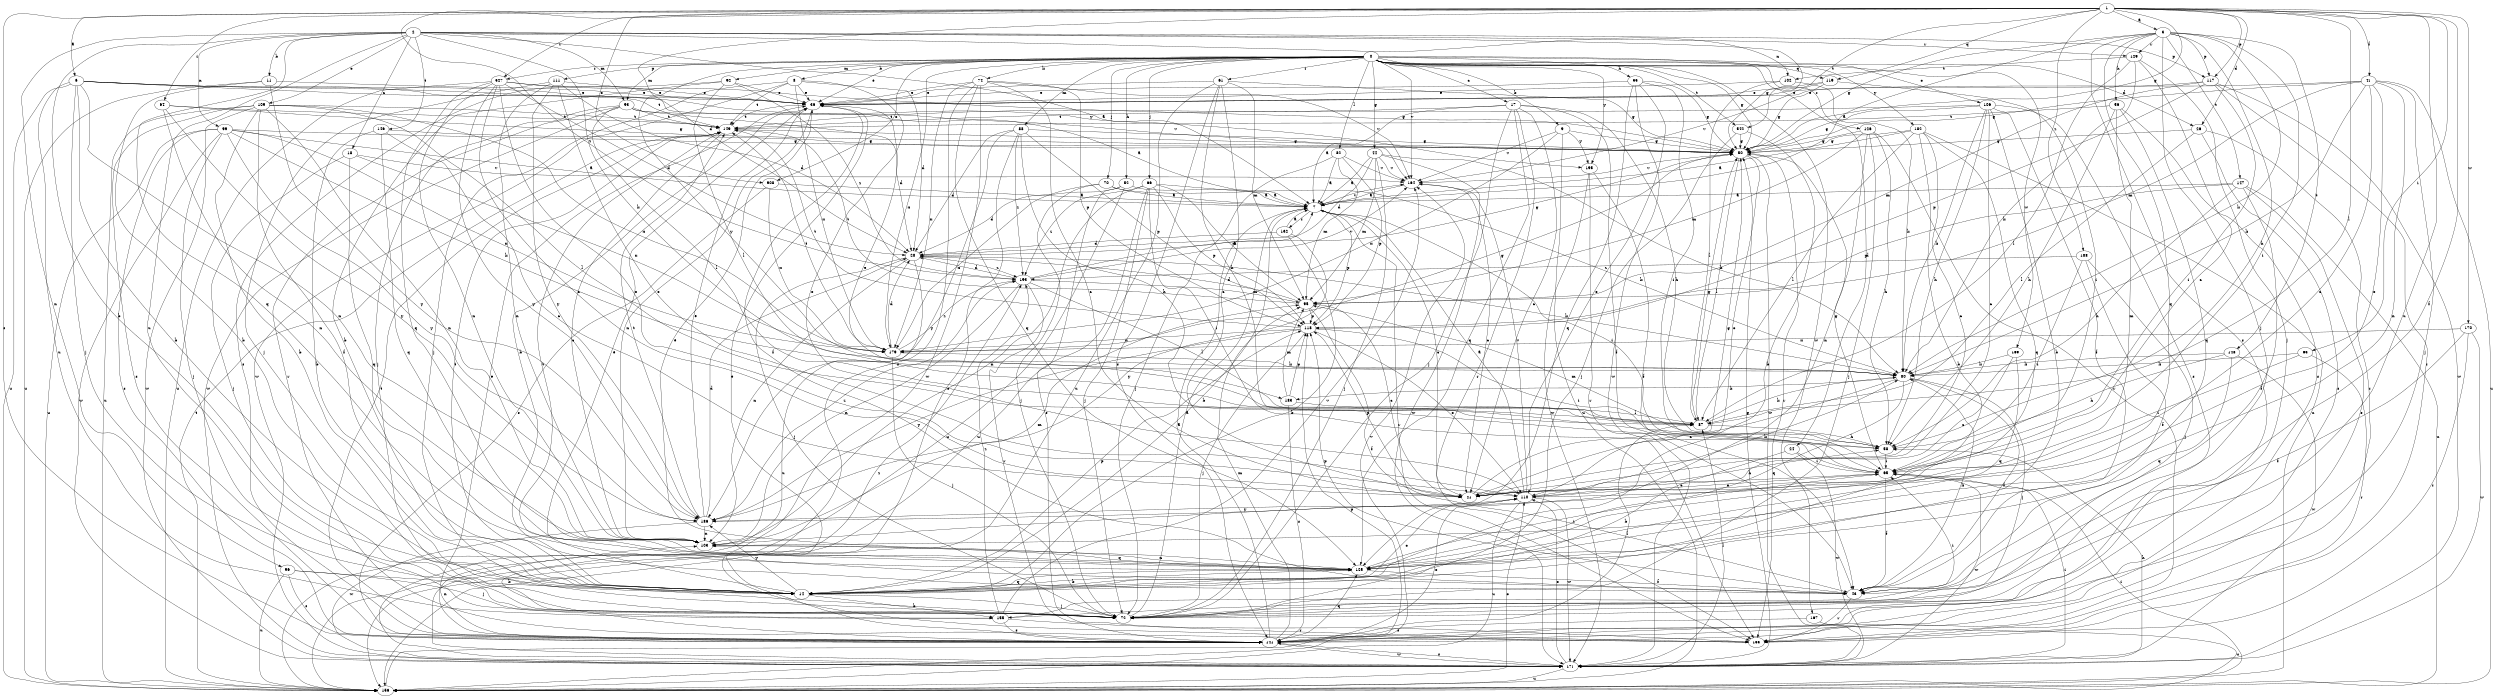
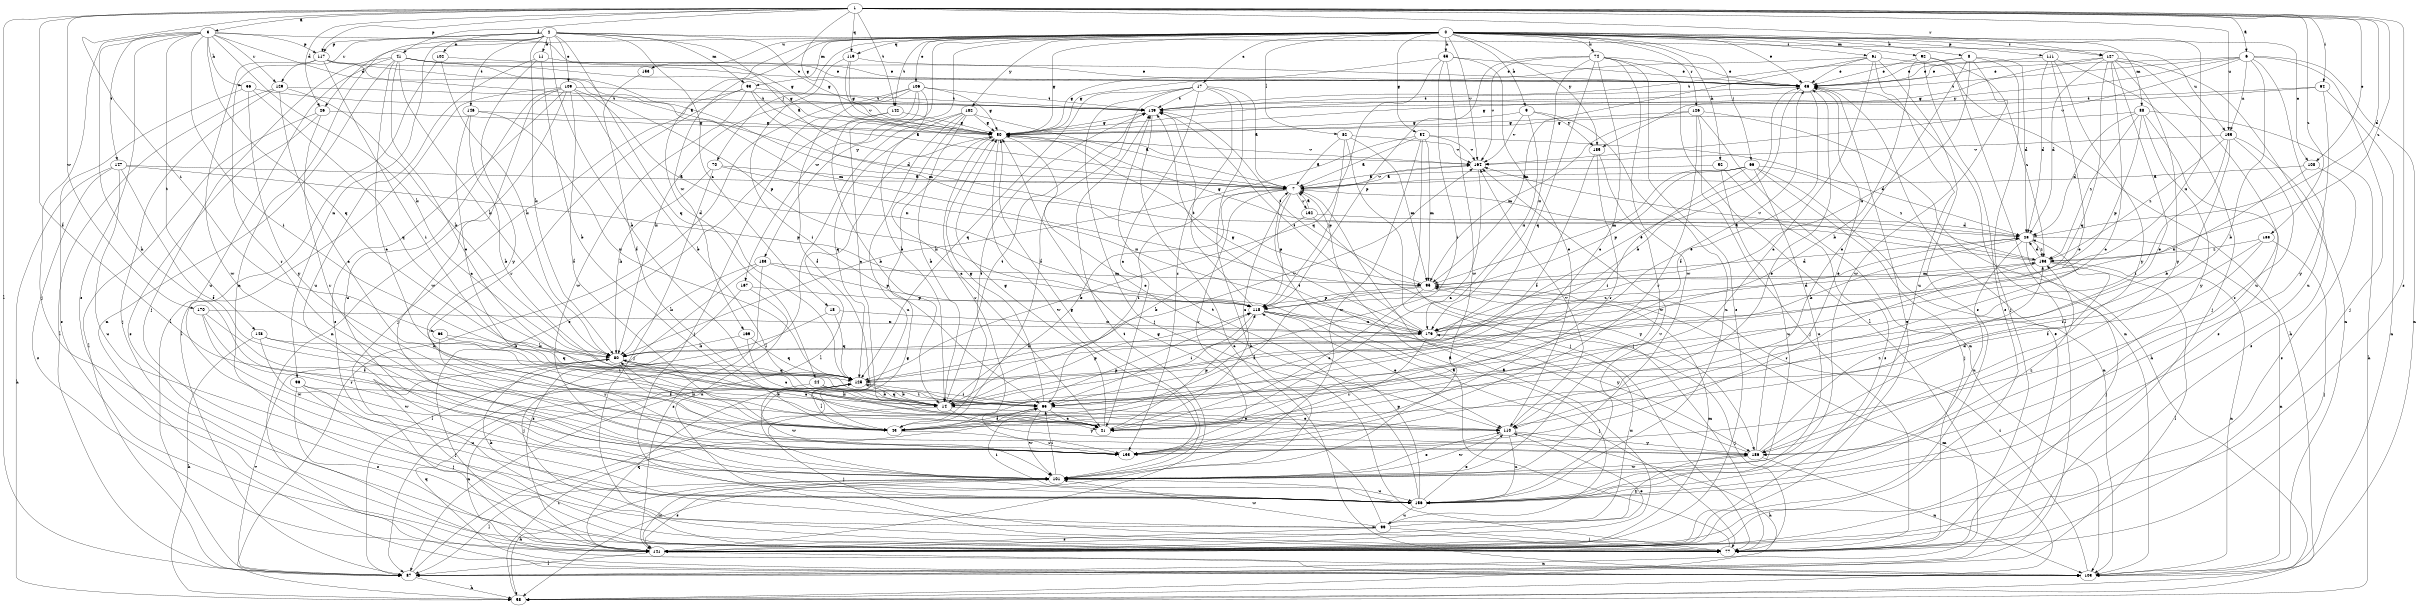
(1946, 67) -> (693, 99)
none -> (646, 72)
(499, 81) -> (2110, 57)
(1740, 129) -> (895, 111)
(1375, 153) -> (1422, 135)
(1589, 168) -> (1597, 150)
(878, 177) -> (1180, 309)
(771, 183) -> (2312, 165)
(1010, 202) -> none
(2021, 288) -> none
none -> (913, 300)
(2206, 314) -> (447, 402)
(2131, 316) -> (299, 274)
(1461, 334) -> none
(525, 348) -> none
(409, 352) -> (620, 250)
(1597, 388) -> (682, 298)
(1068, 394) -> (1526, 562)
(1778, 401) -> (256, 467)
none -> (1305, 407)
(1040, 425) -> (2000, 431)
(46, 529) -> (1402, 515)
(1658, 582) -> (822, 407)
(863, 602) -> (1640, 359)
(1123, 618) -> (1728, 552)
(1570, 667) -> (1057, 479)
